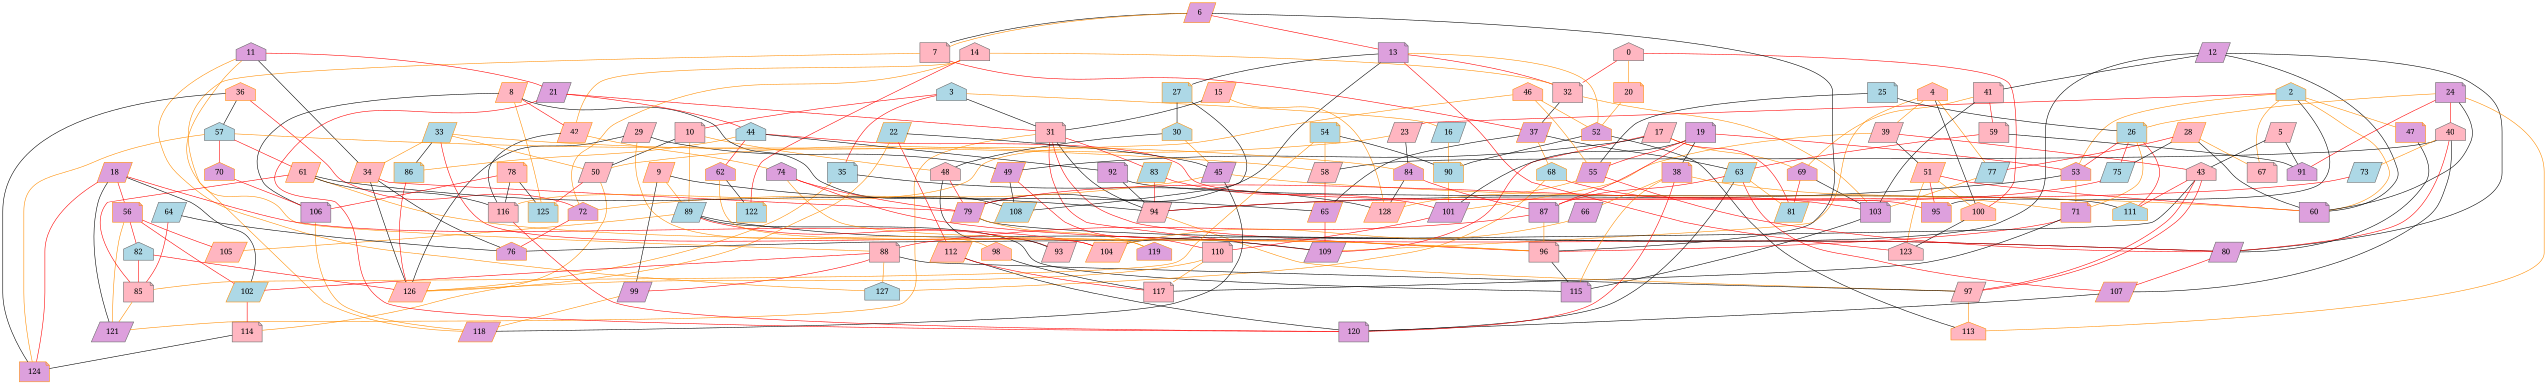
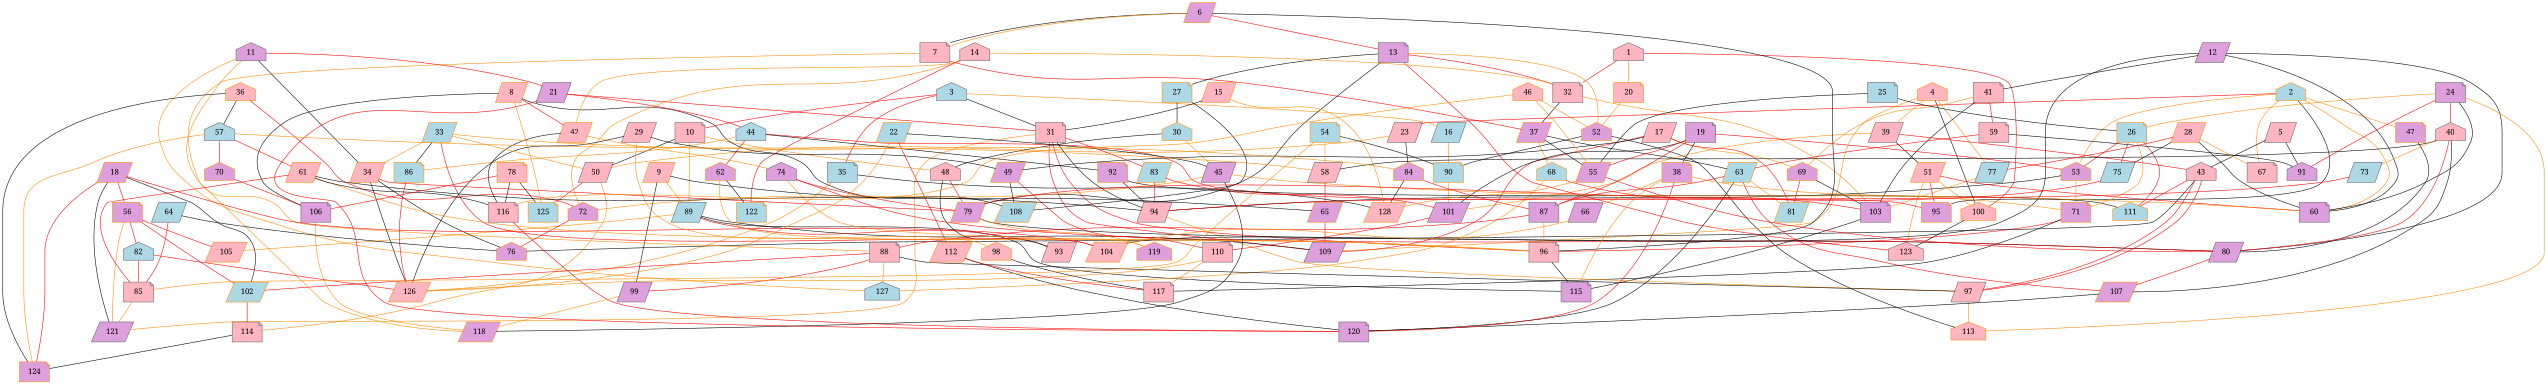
(1629, 53) -> (1629, 53)
(1420, 153) -> (1564, 152)
(1113, 172) -> (1113, 172)
